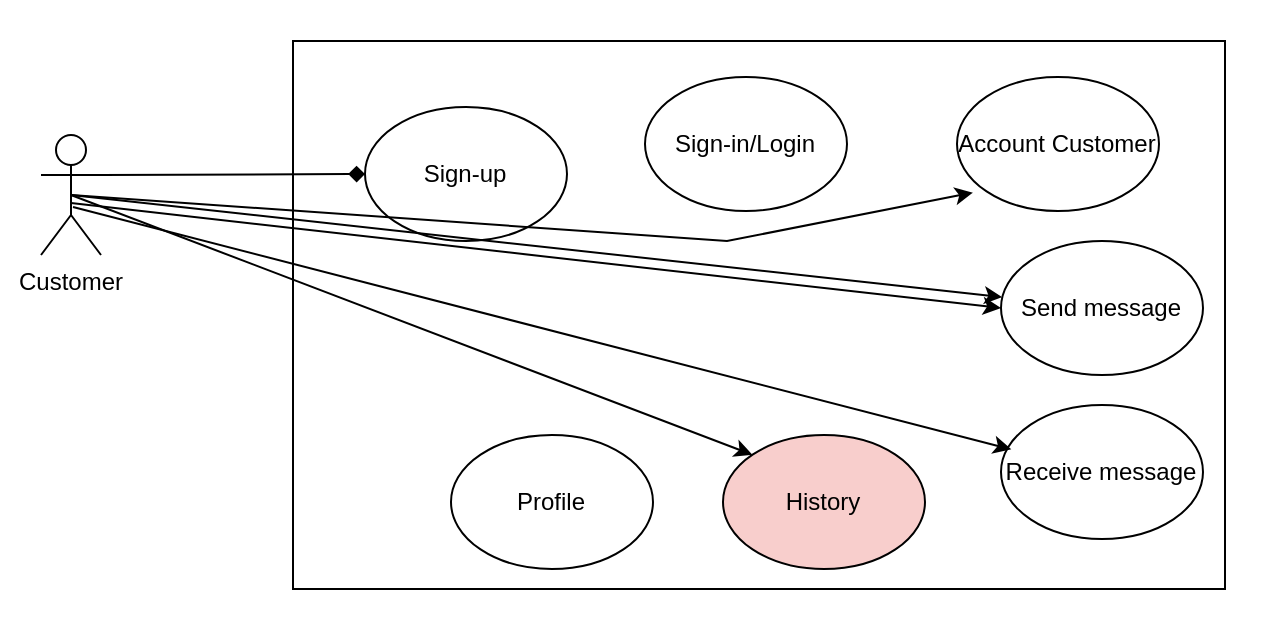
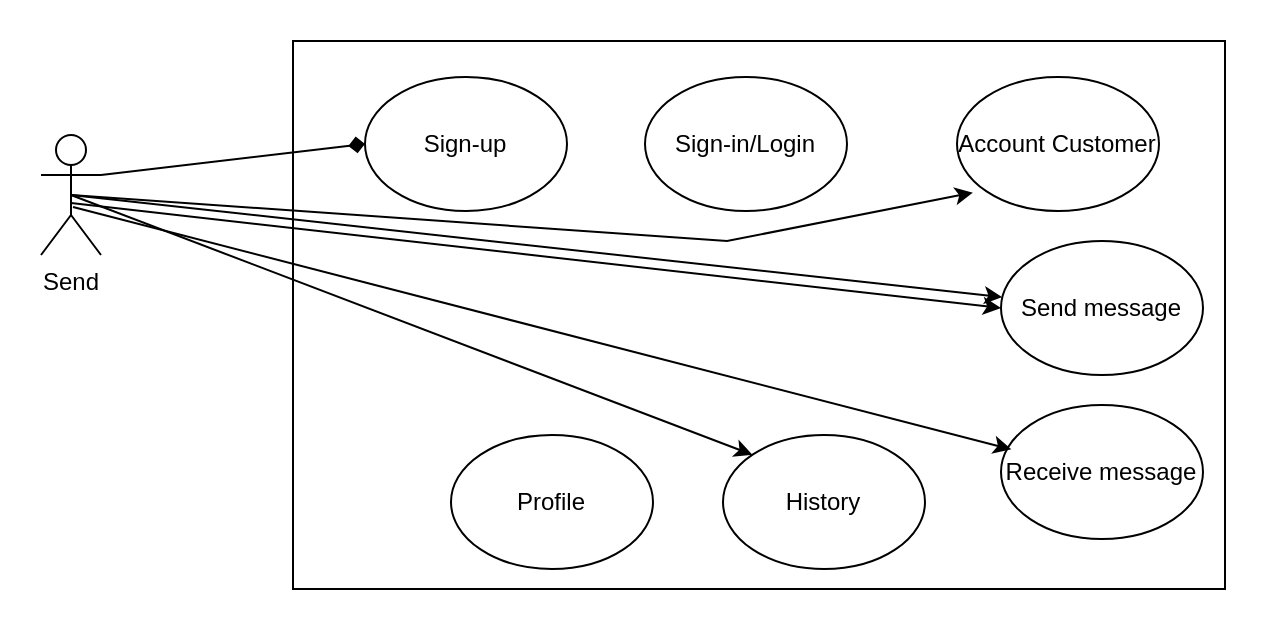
(466, 174) -> (466, 144)
(72, 283) -> (72, 283)
(824, 502) -> (824, 502)
